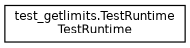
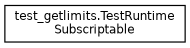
(95, 24) -> (95, 24)
